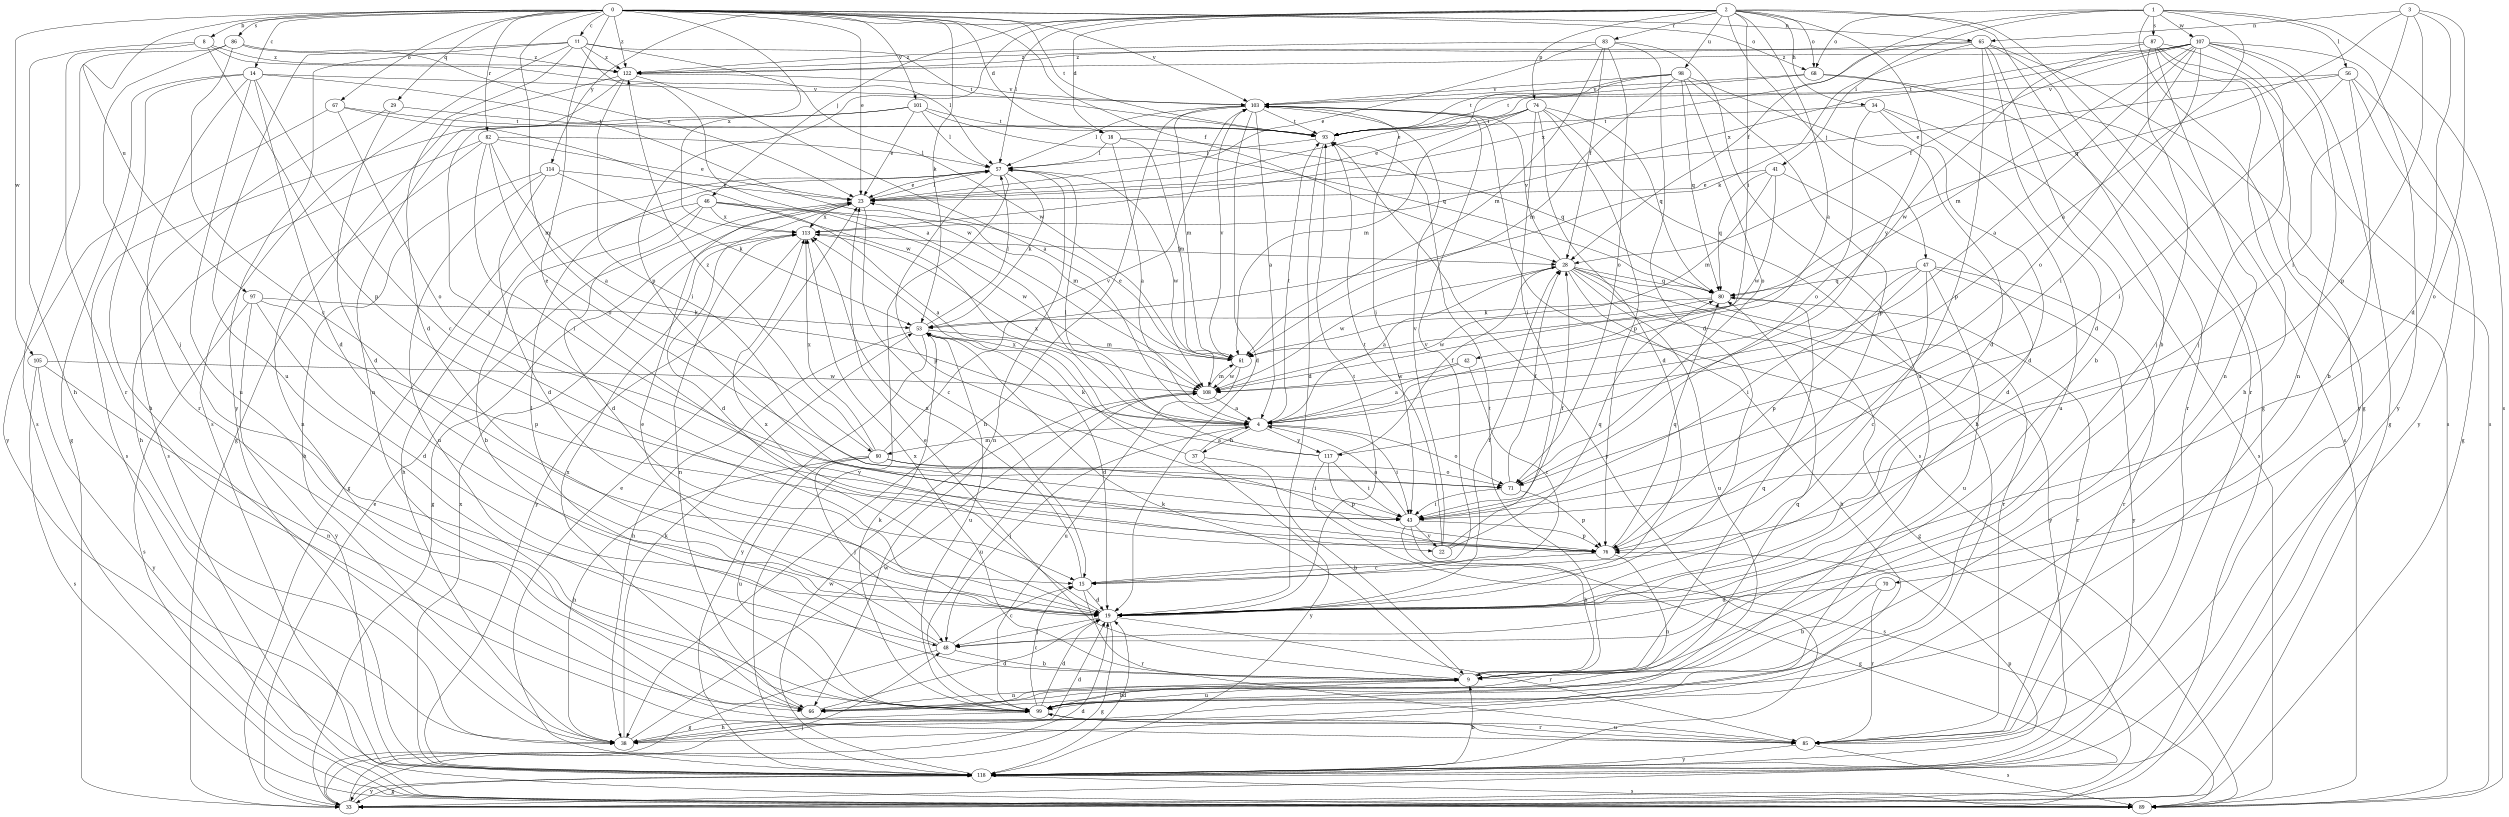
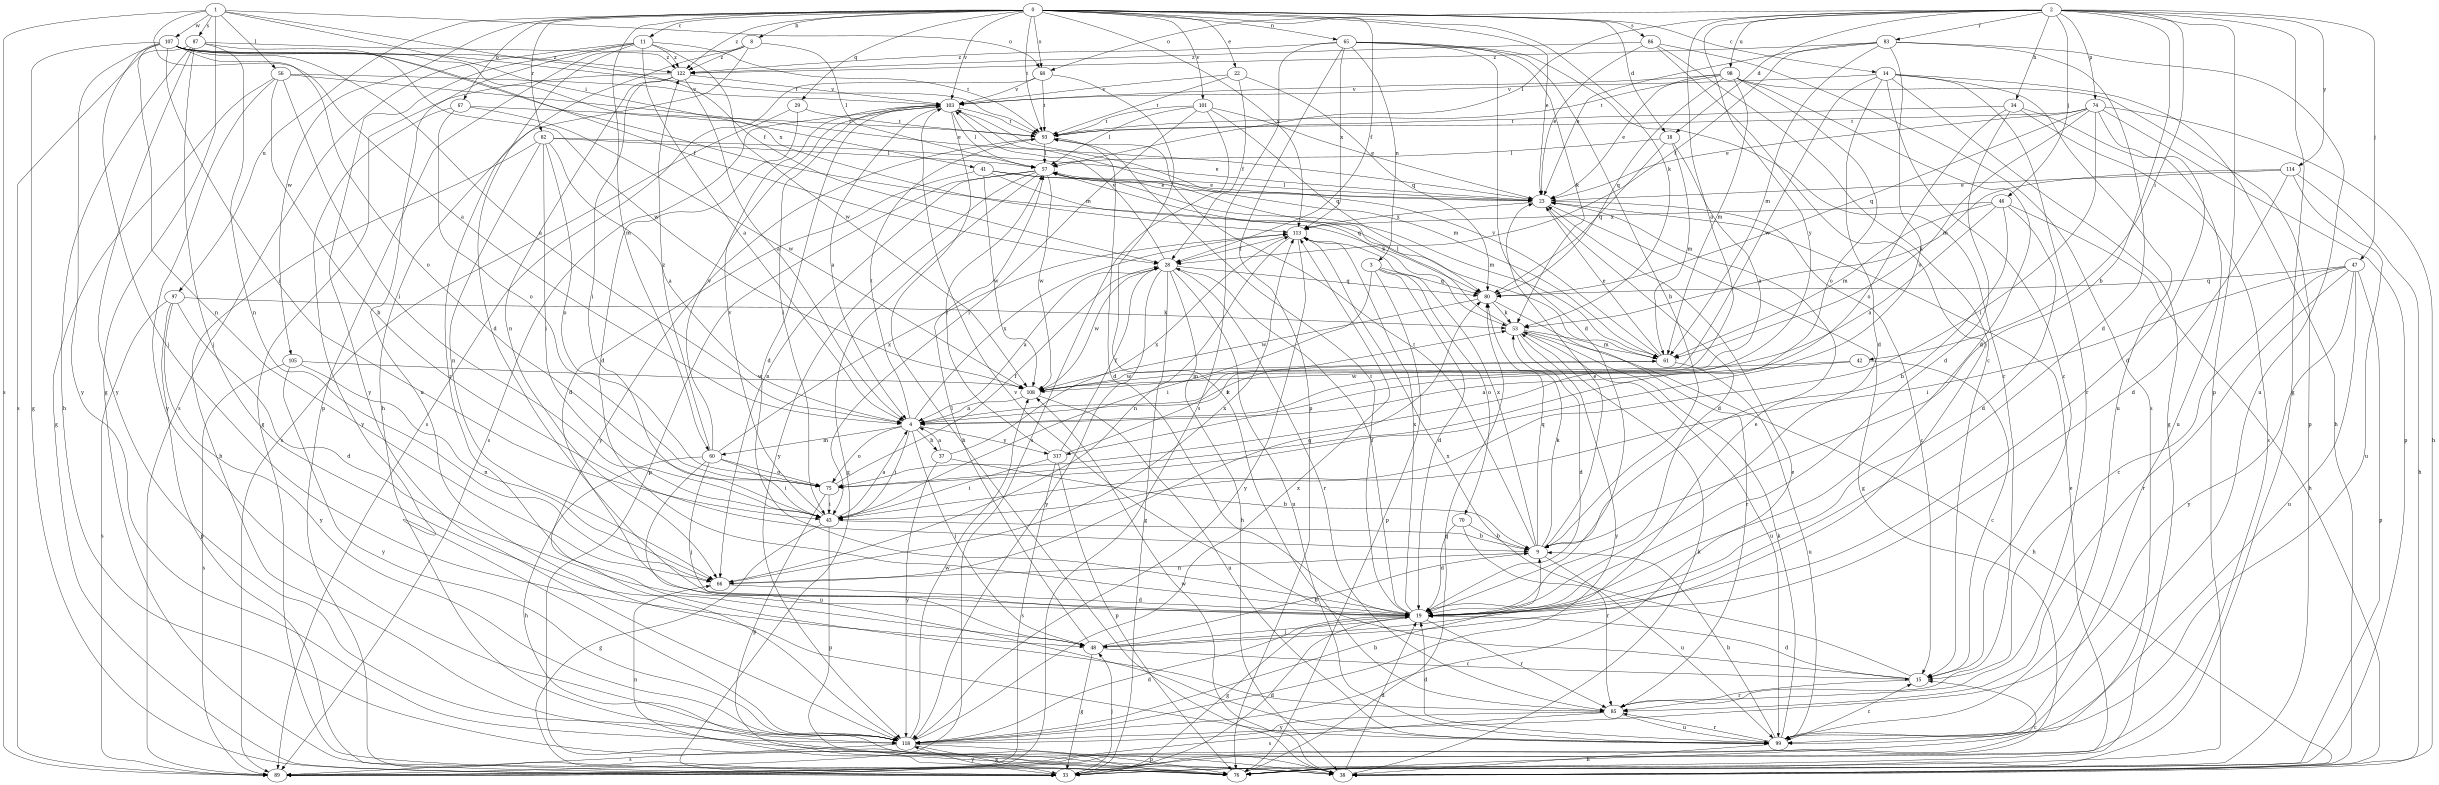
(2198, 28) -> (1395, 149)
(967, 268) -> none
(1328, 456) -> (1057, 456)
(1511, 488) -> (829, 488)
(1425, 535) -> (726, 257)
